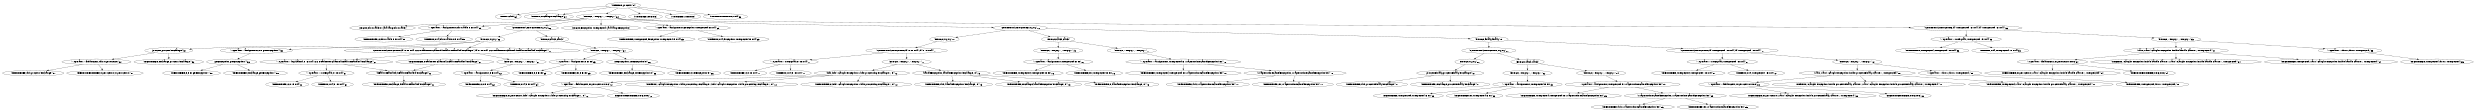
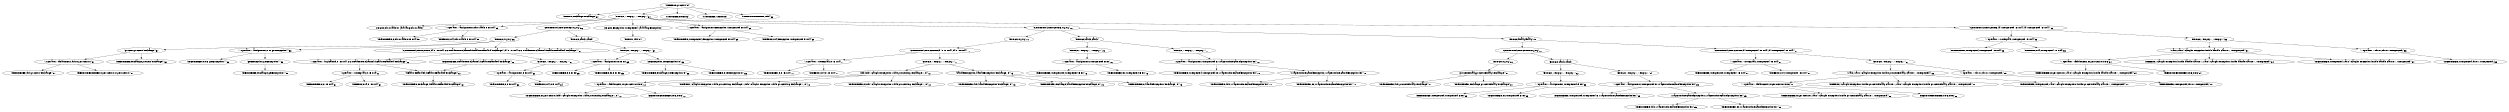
(563, 10) -> (633, 33)
(213, 67) -> (237, 56)
